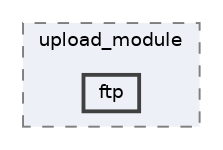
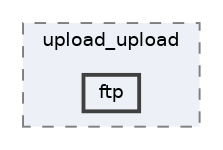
(111, 41) -> (111, 41)
